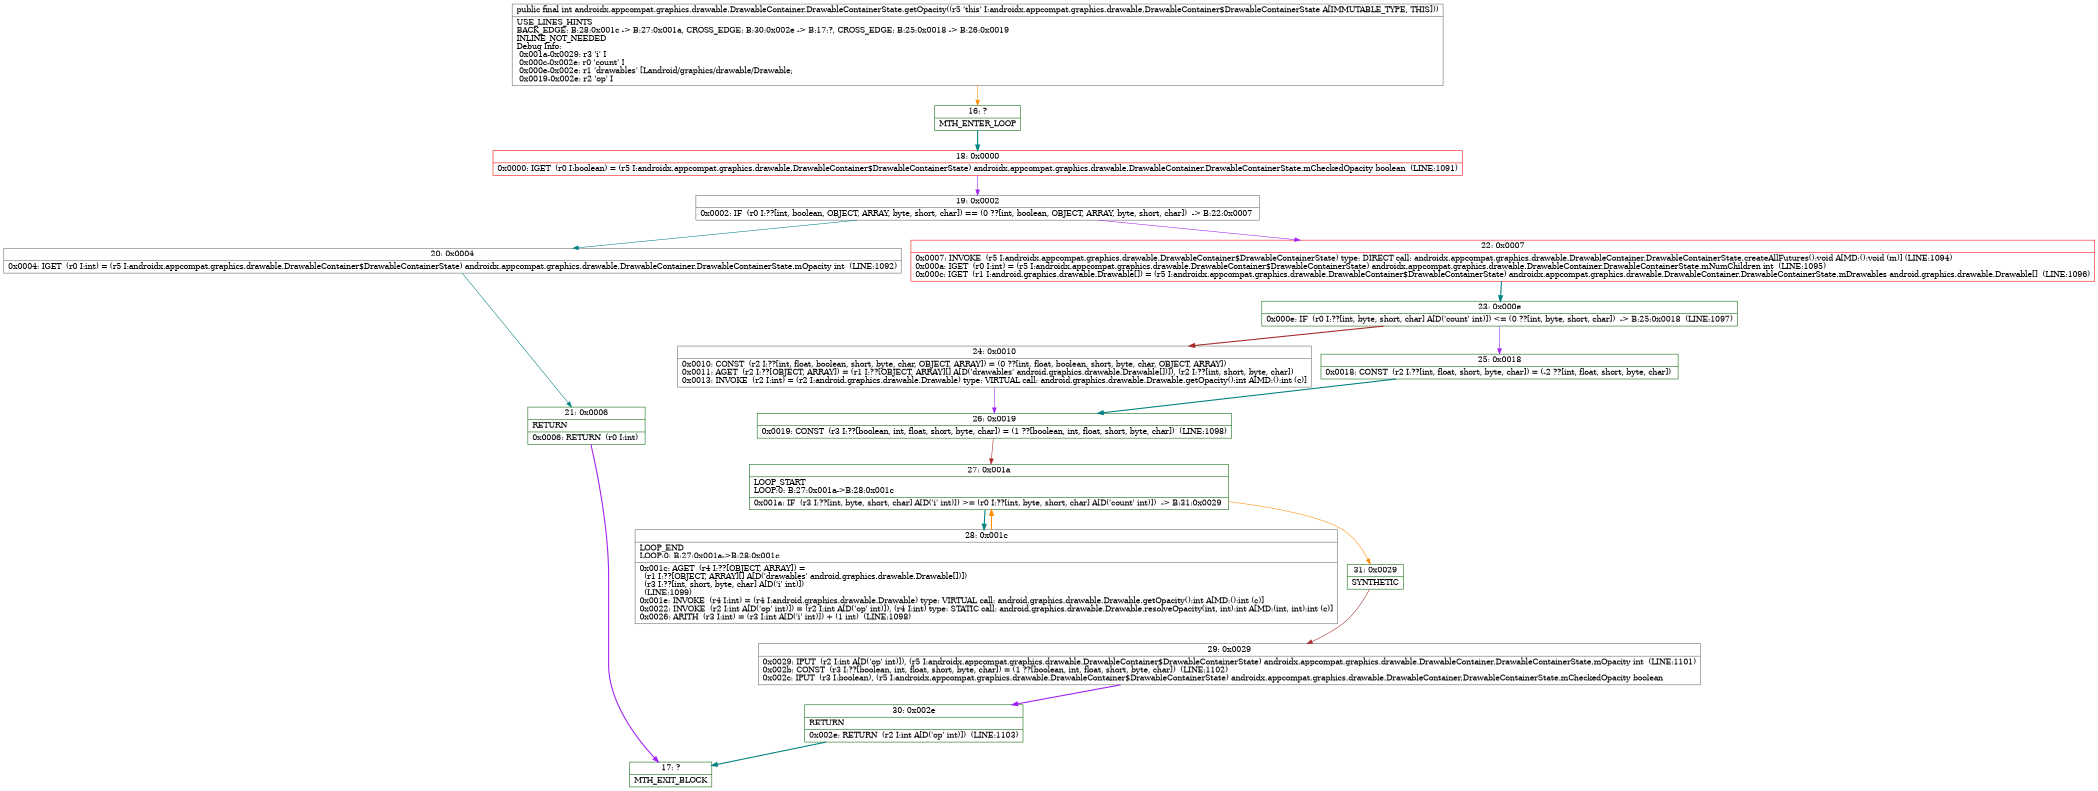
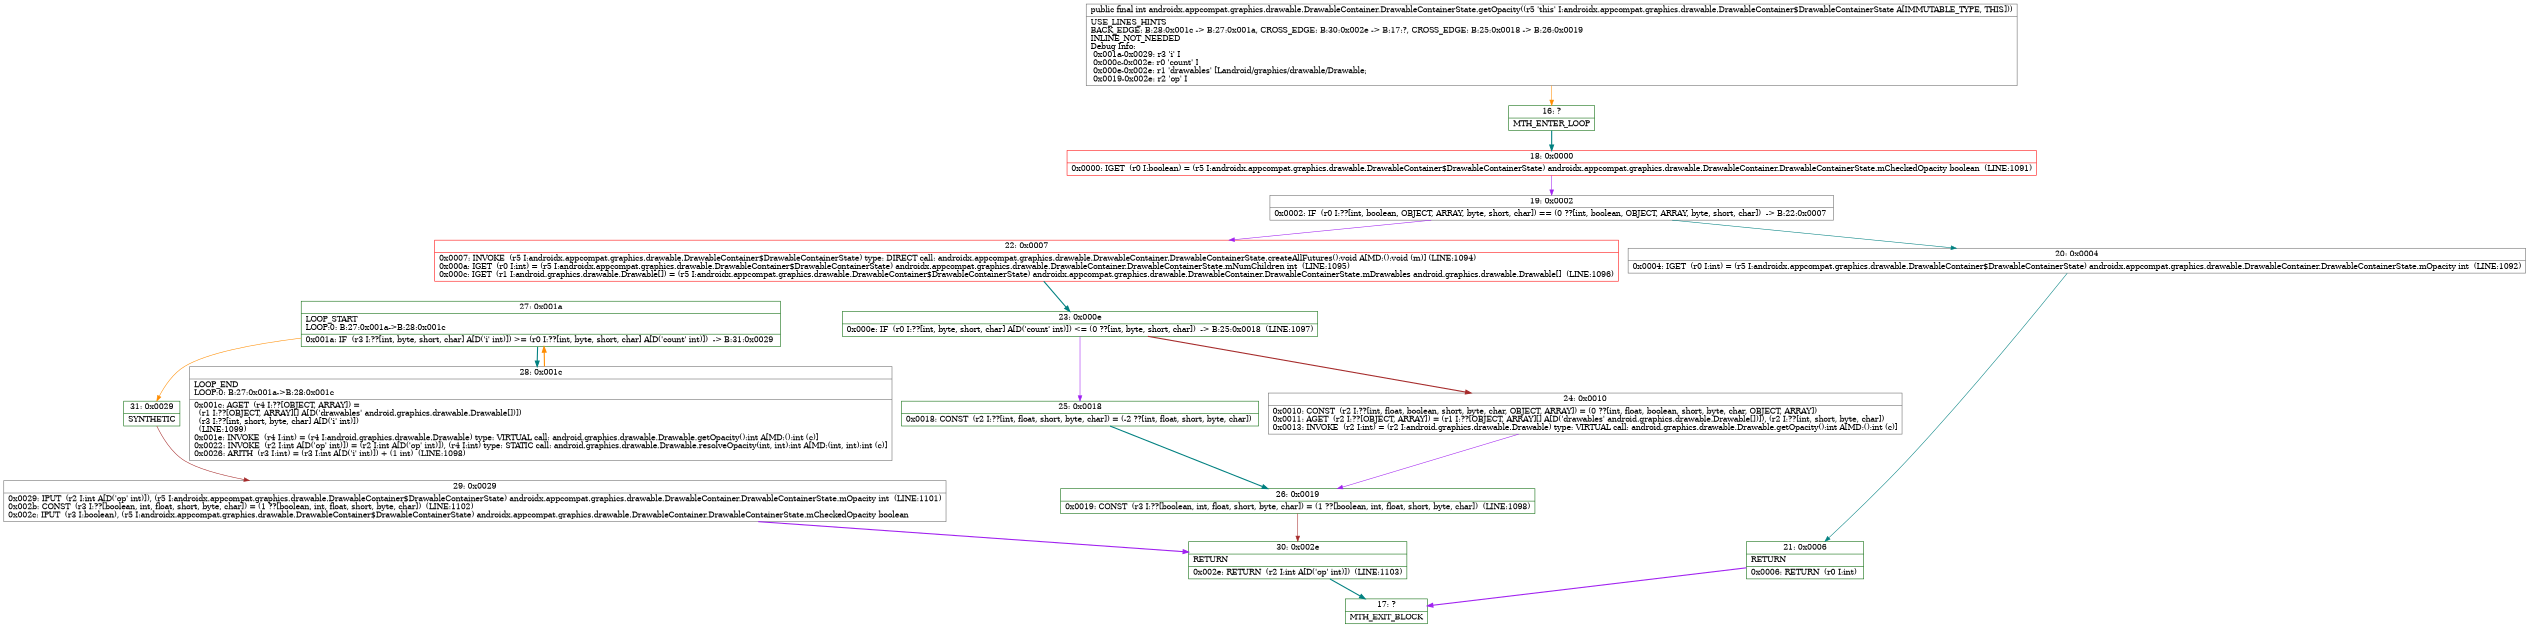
(992, 448) -> (1298, 525)
